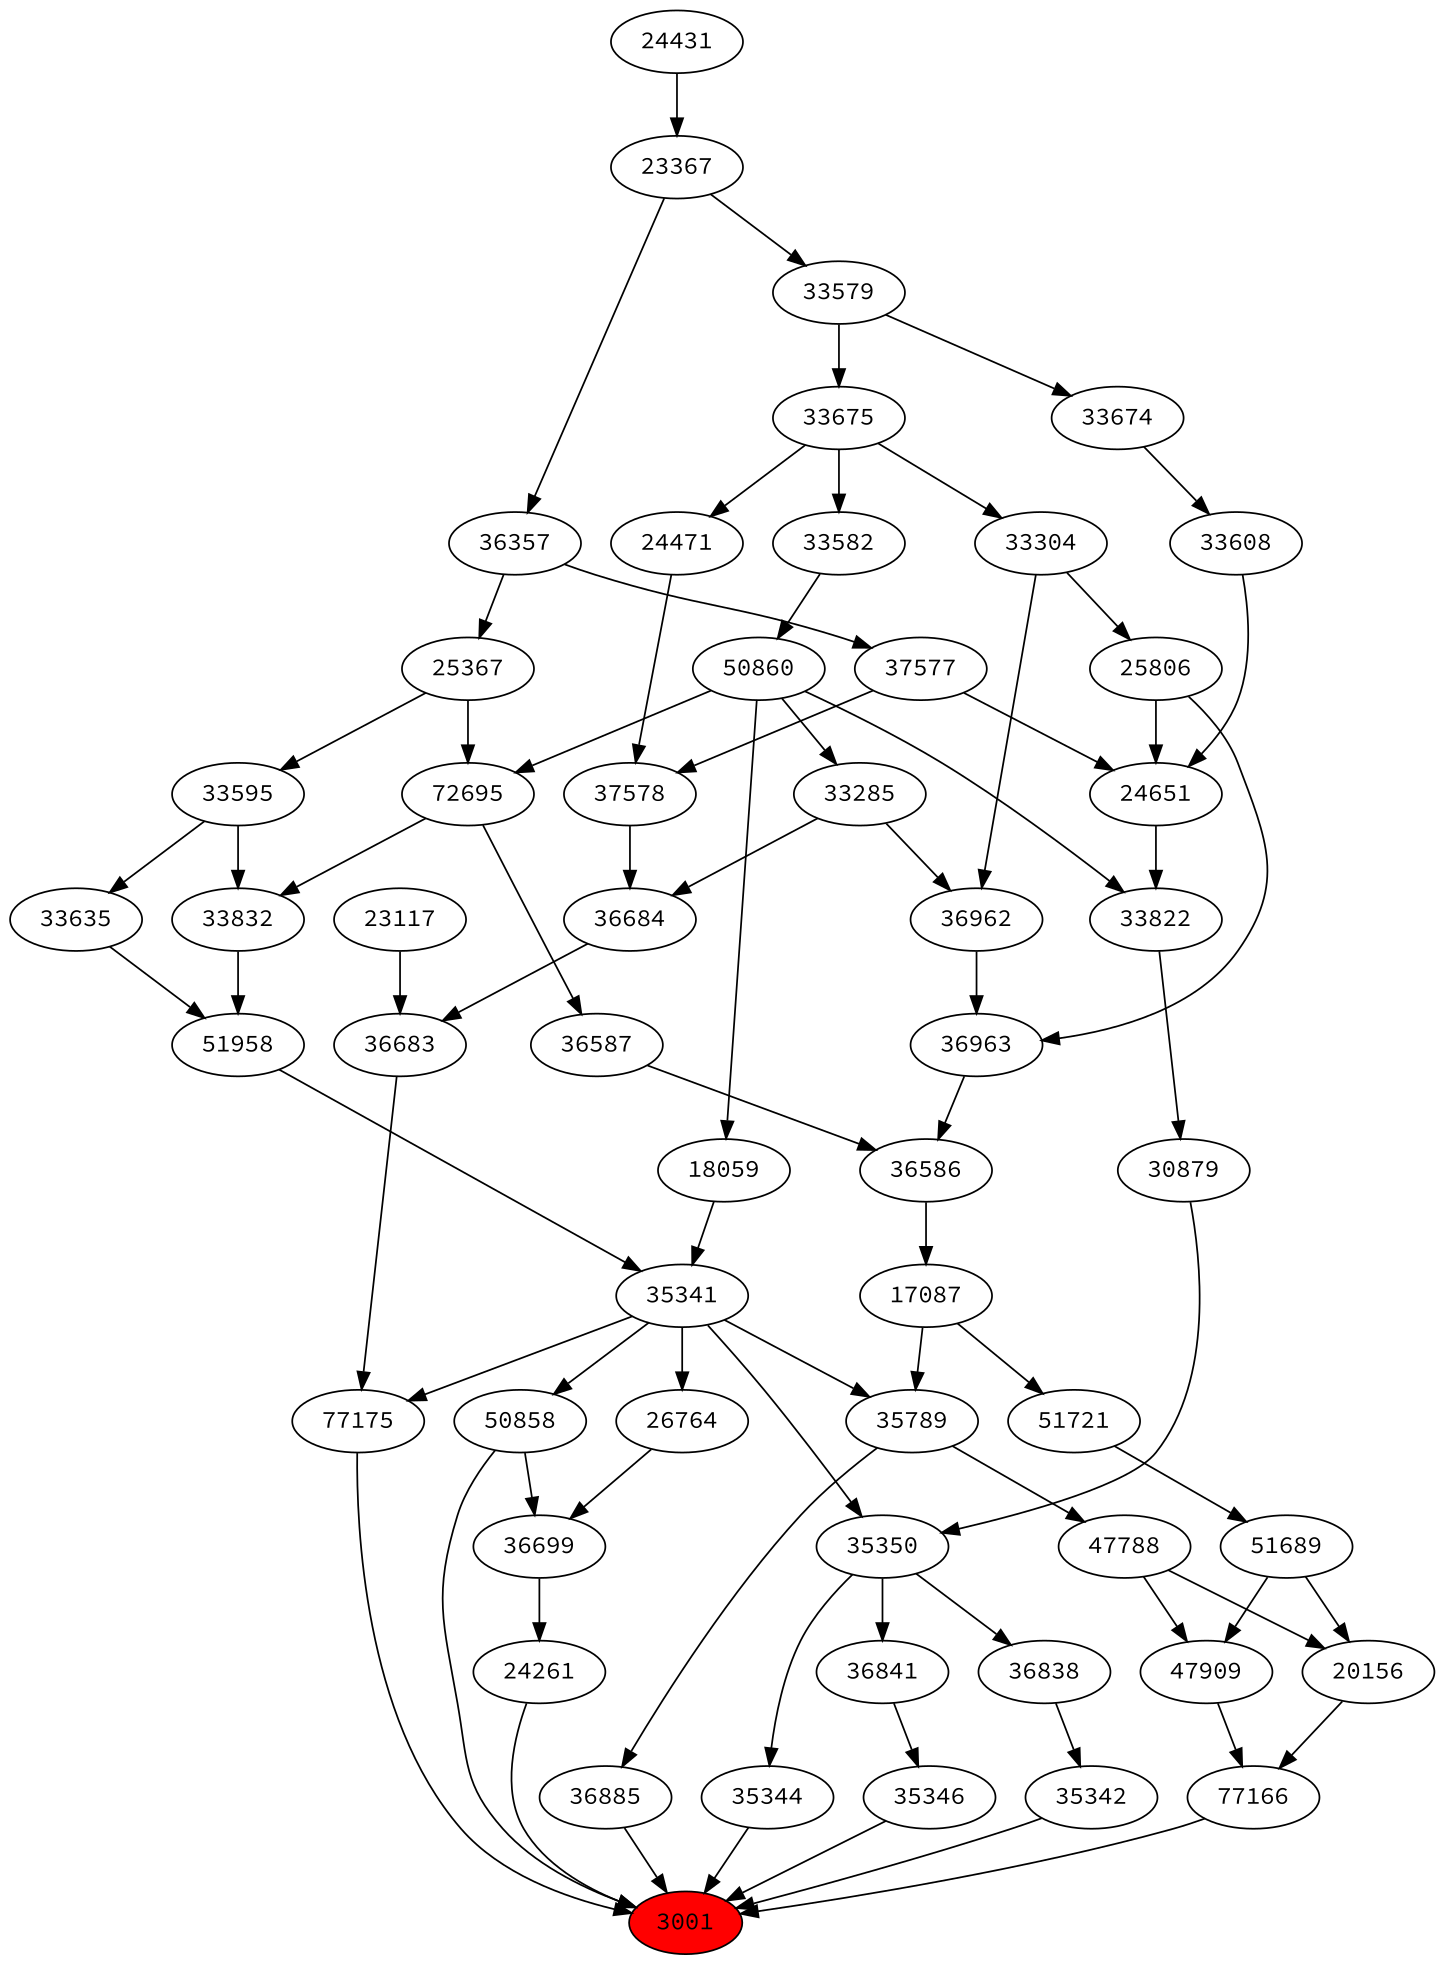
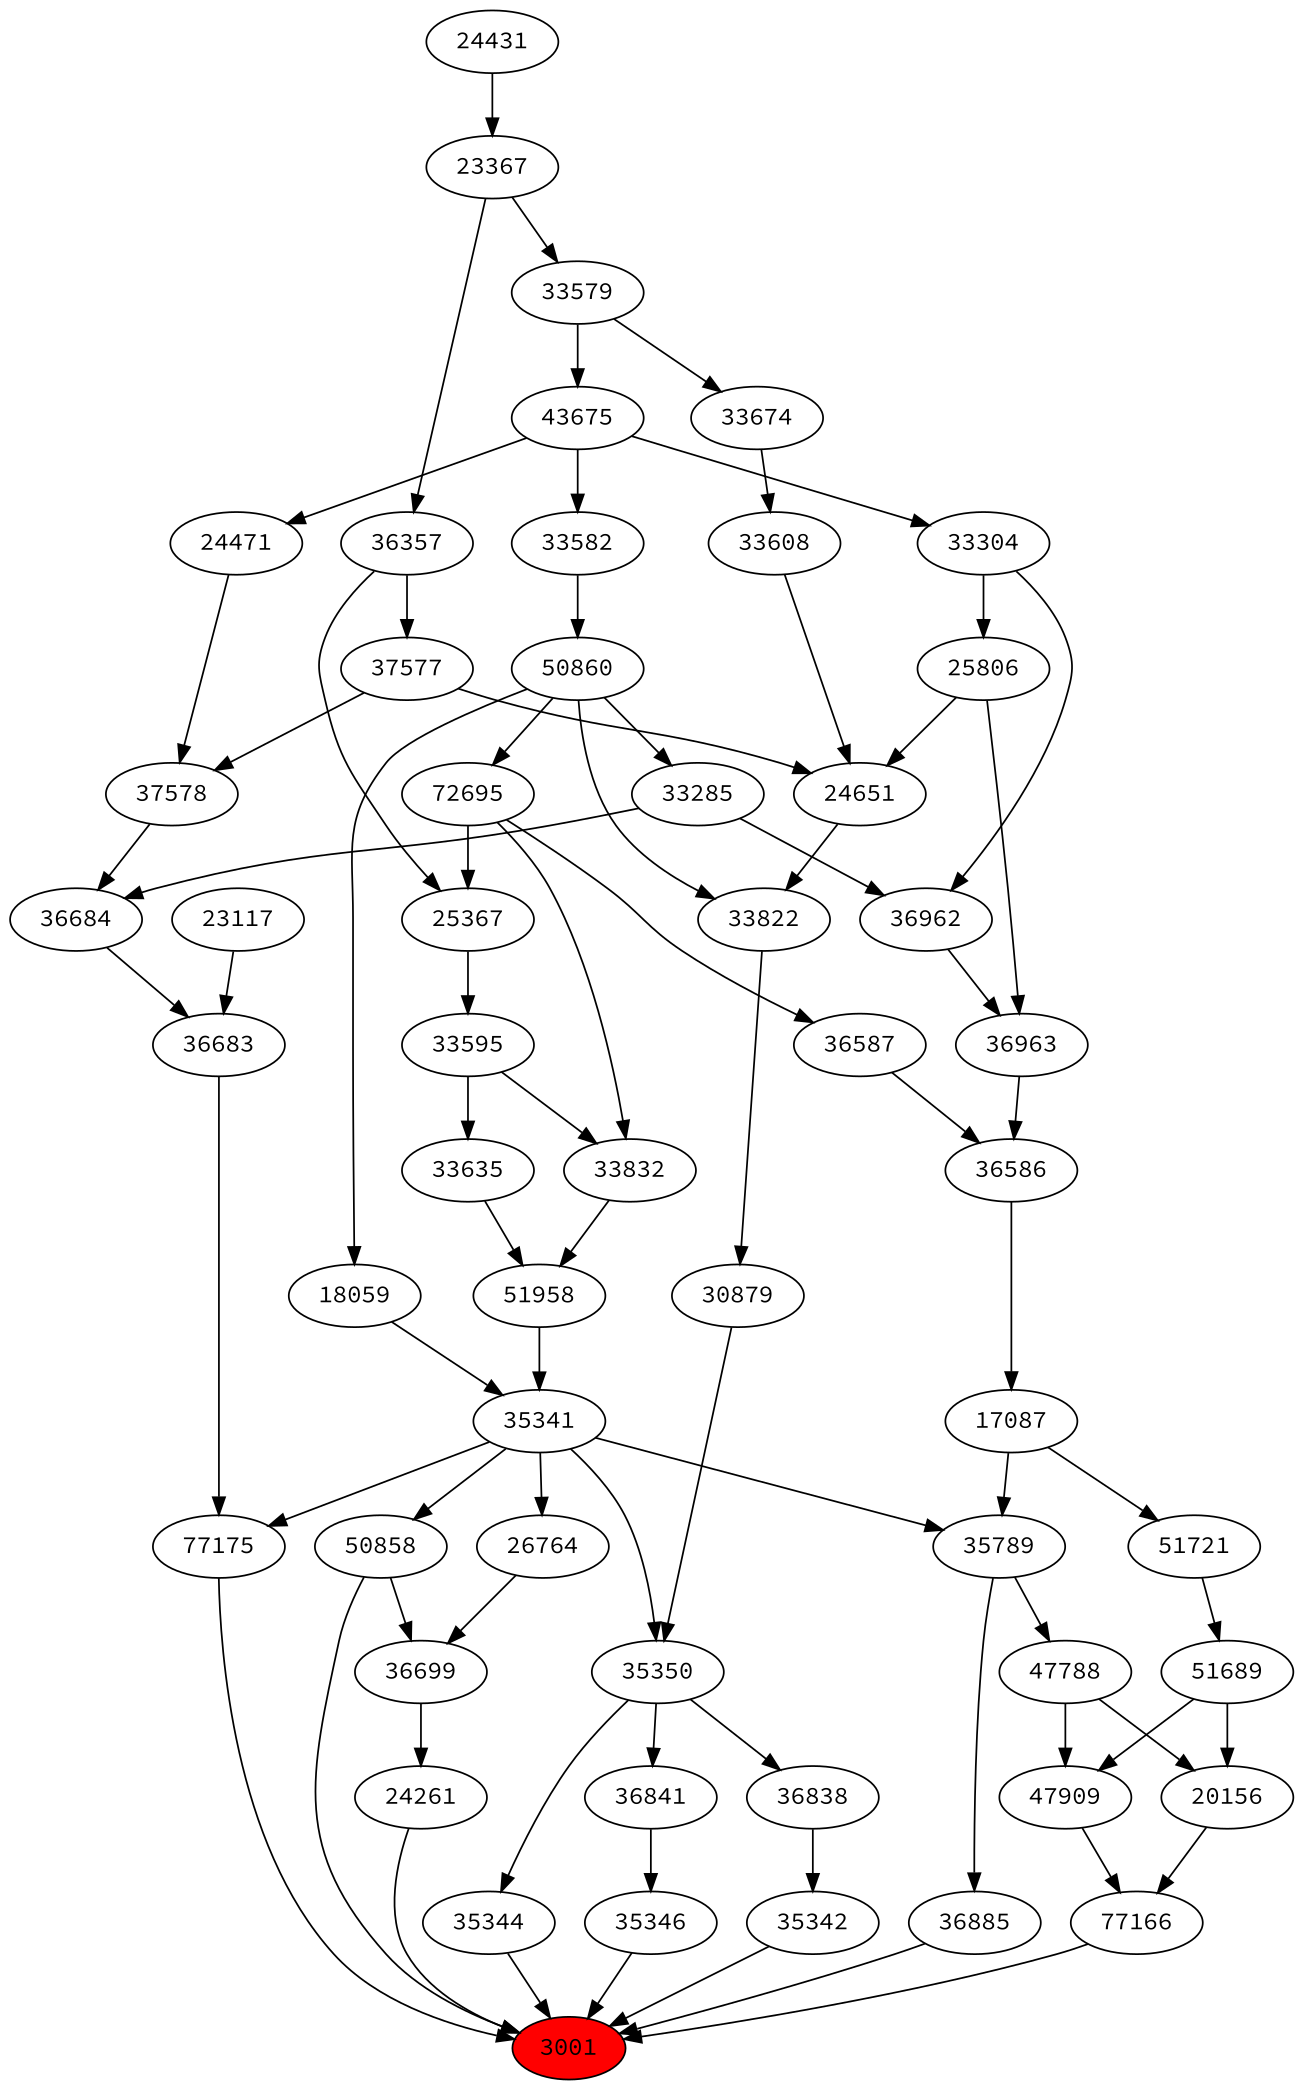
(839, 418) -> (578, 418)
(468, 723) -> (468, 849)
